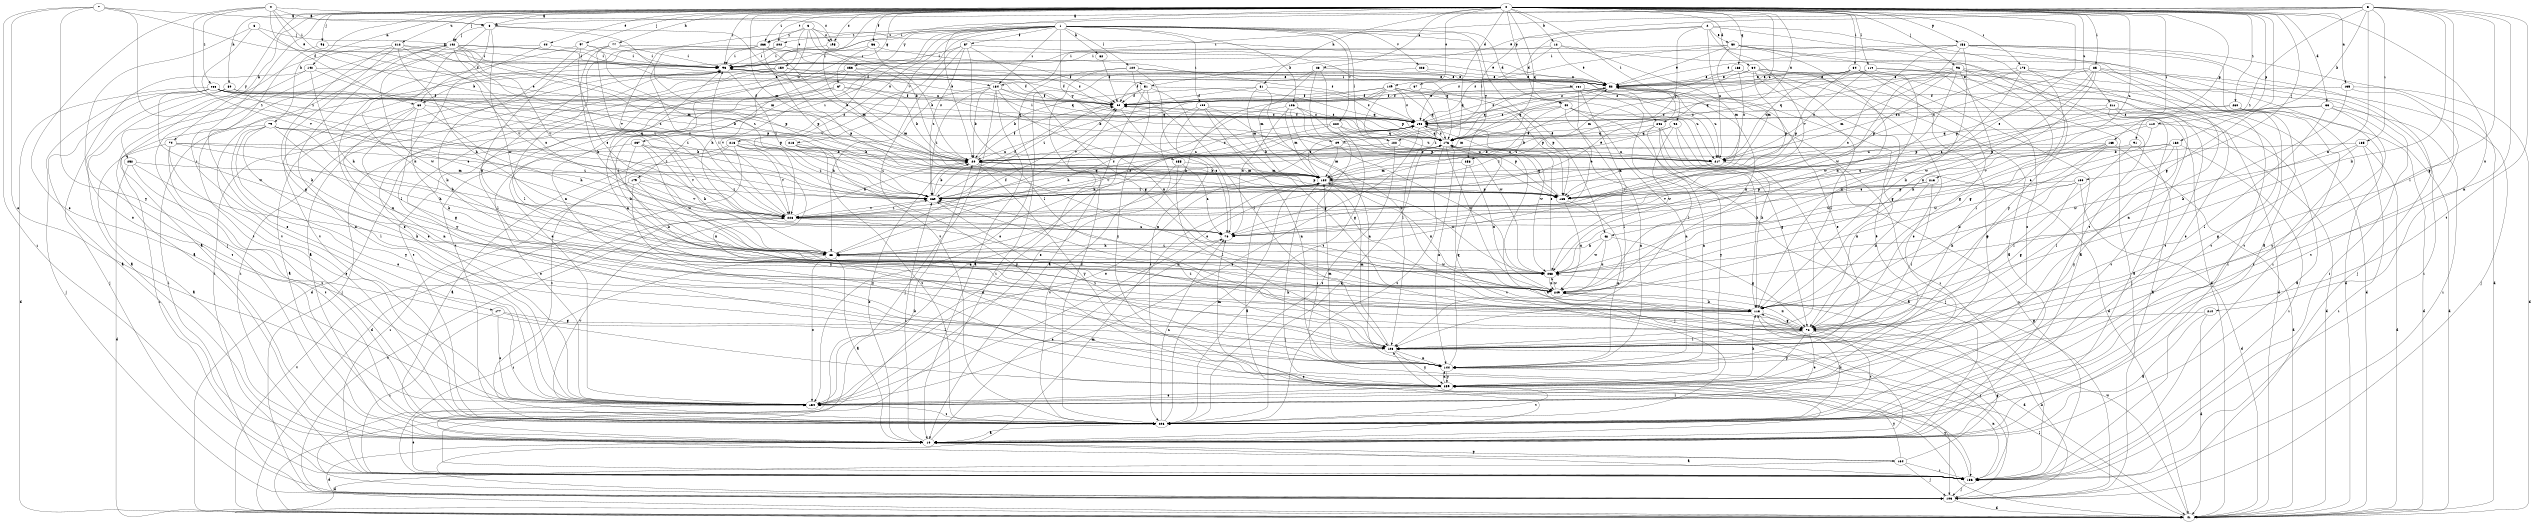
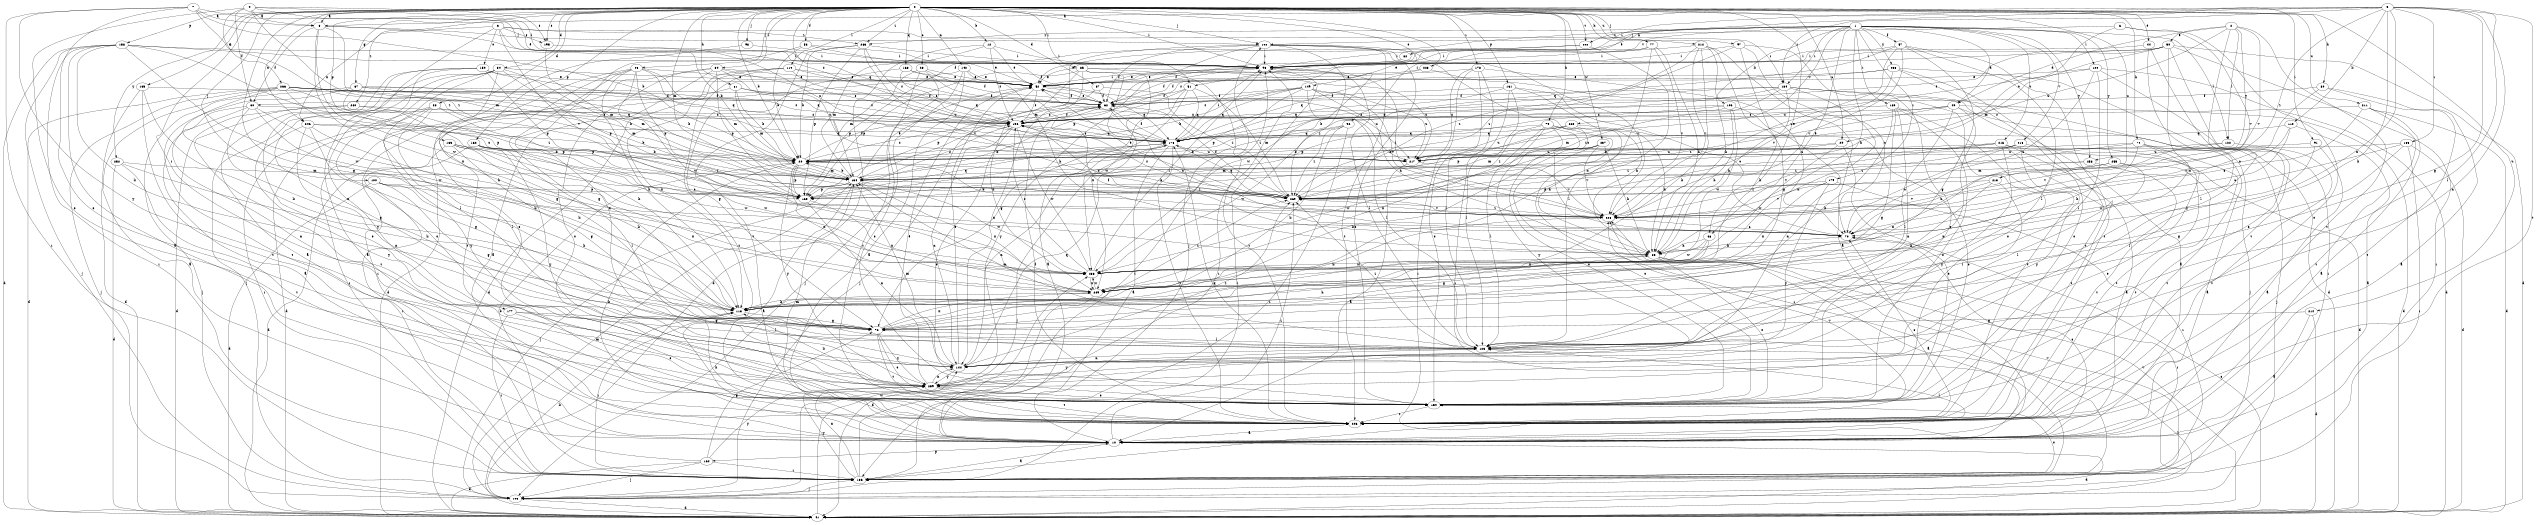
none -> (519, 43)
(1403, 124) -> (1141, 124)
(1244, 165) -> (1933, 176)
